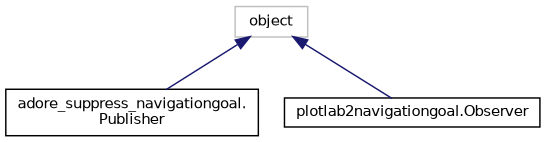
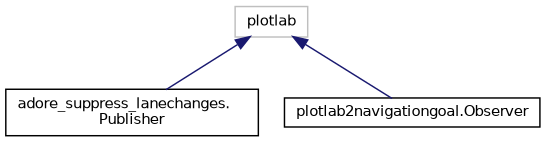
(271, 22) -> (271, 22)
(132, 112) -> (132, 112)
